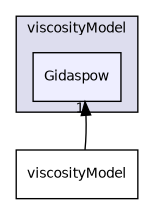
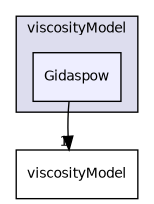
(86, 133) -> (68, 121)
